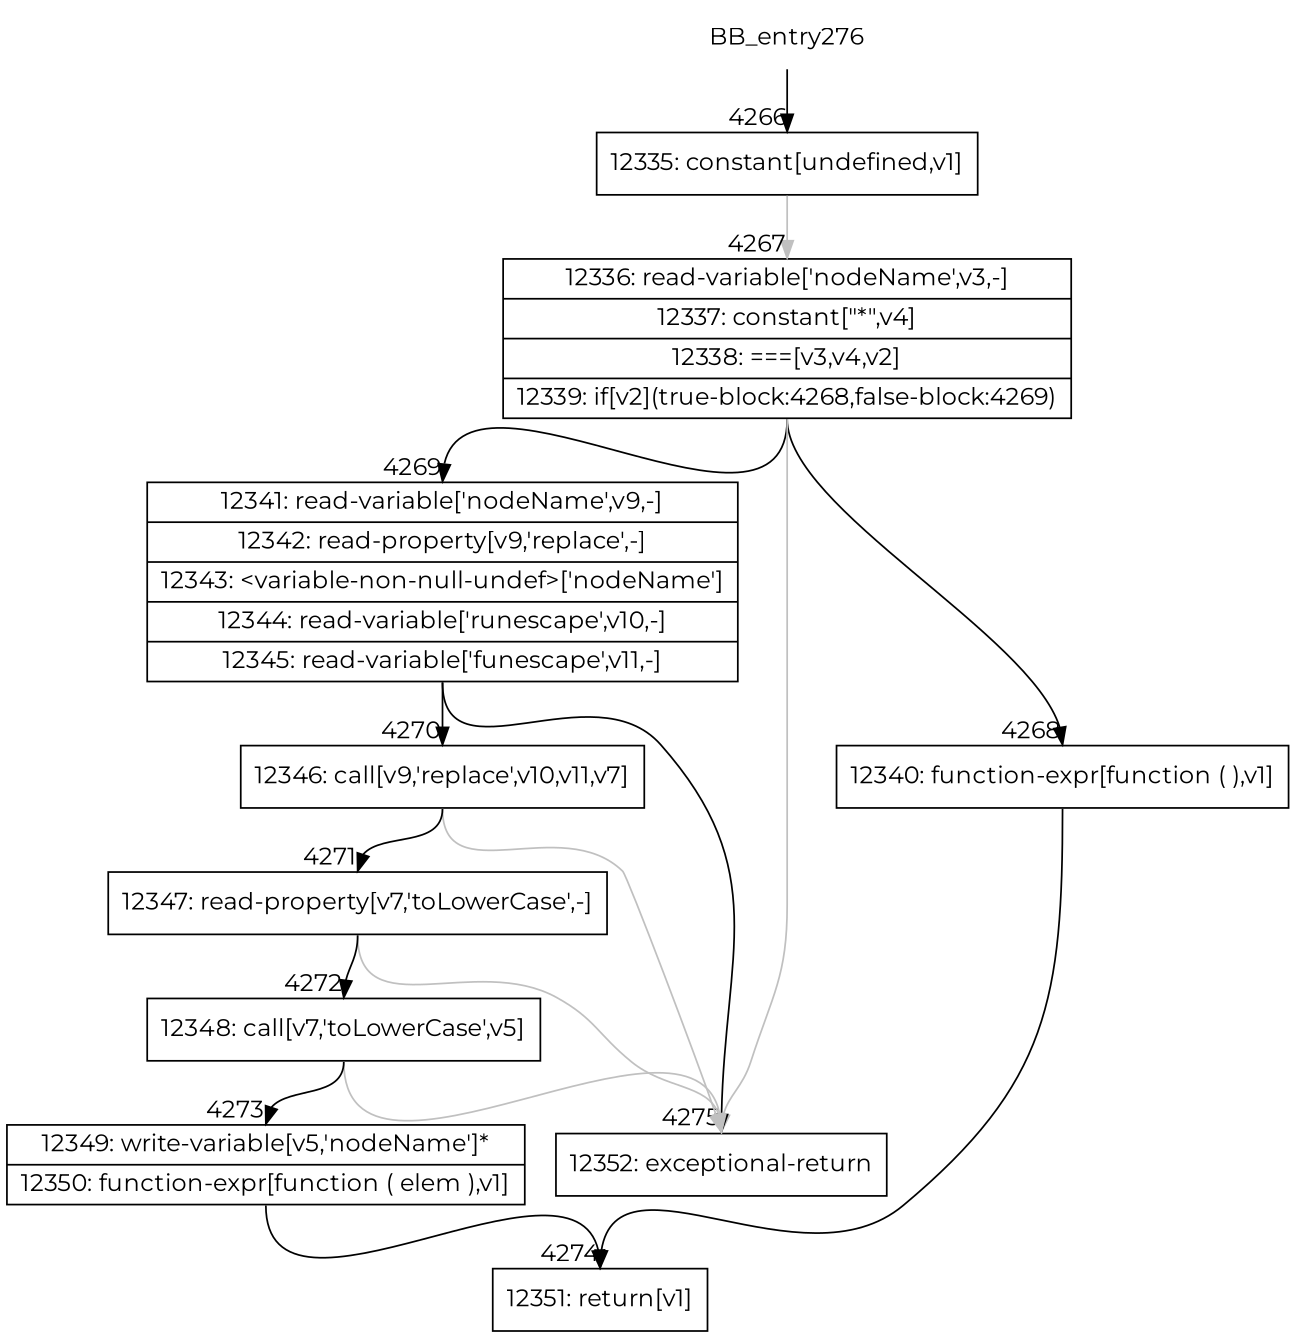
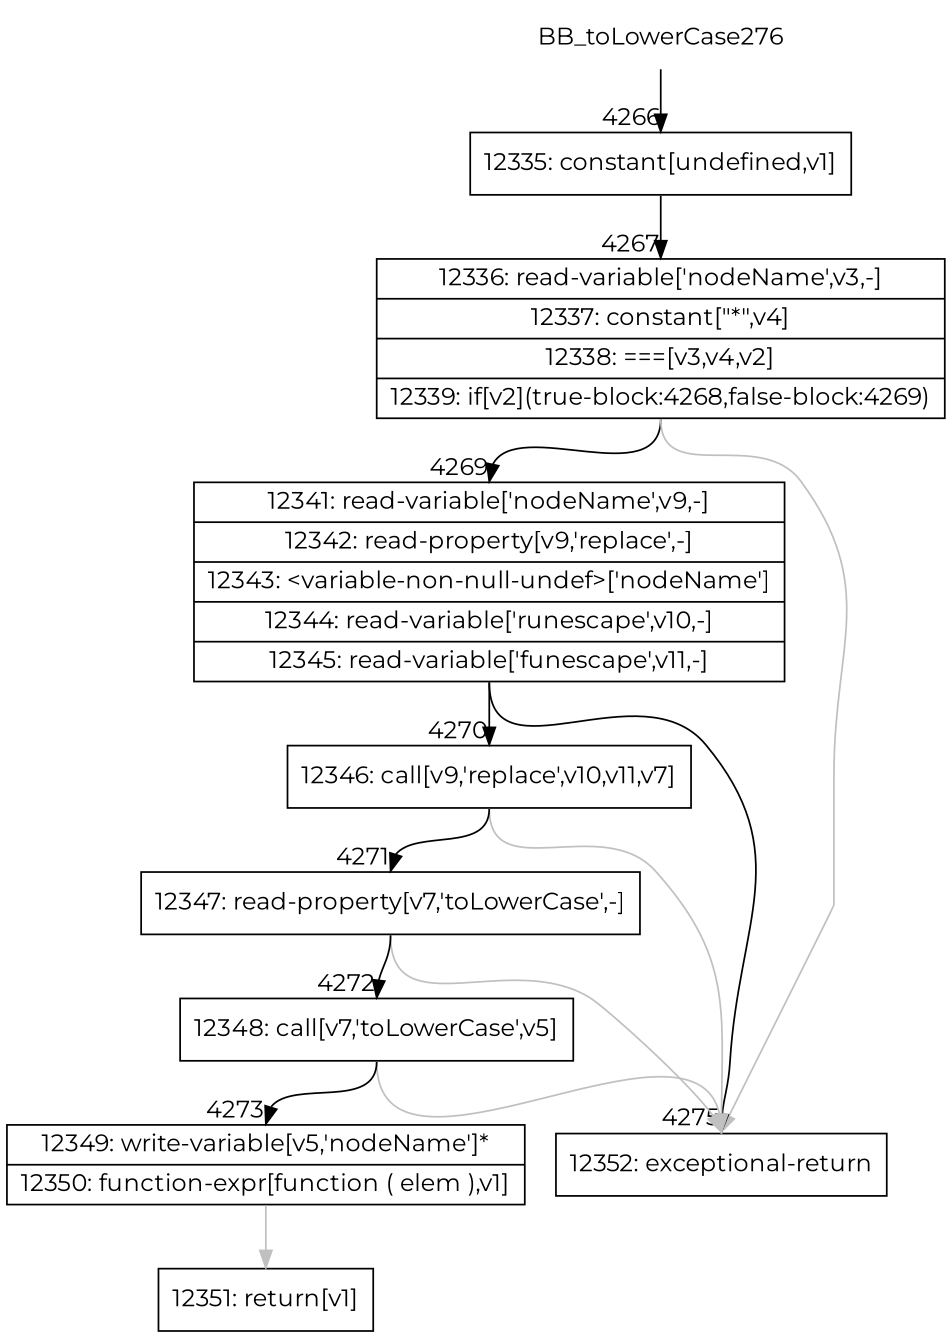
(787, 38) -> (661, 38)
(787, 218) -> (661, 218)
(1063, 777) -> none
(425, 1239) -> (266, 1228)
